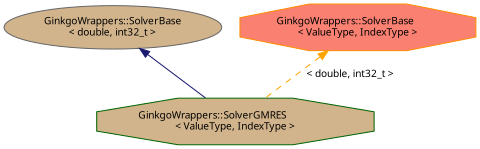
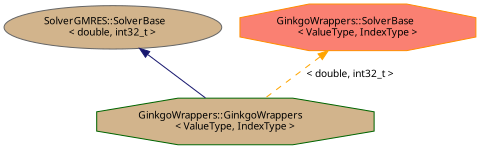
(113, 27) -> (113, 27)
(235, 121) -> (235, 121)
